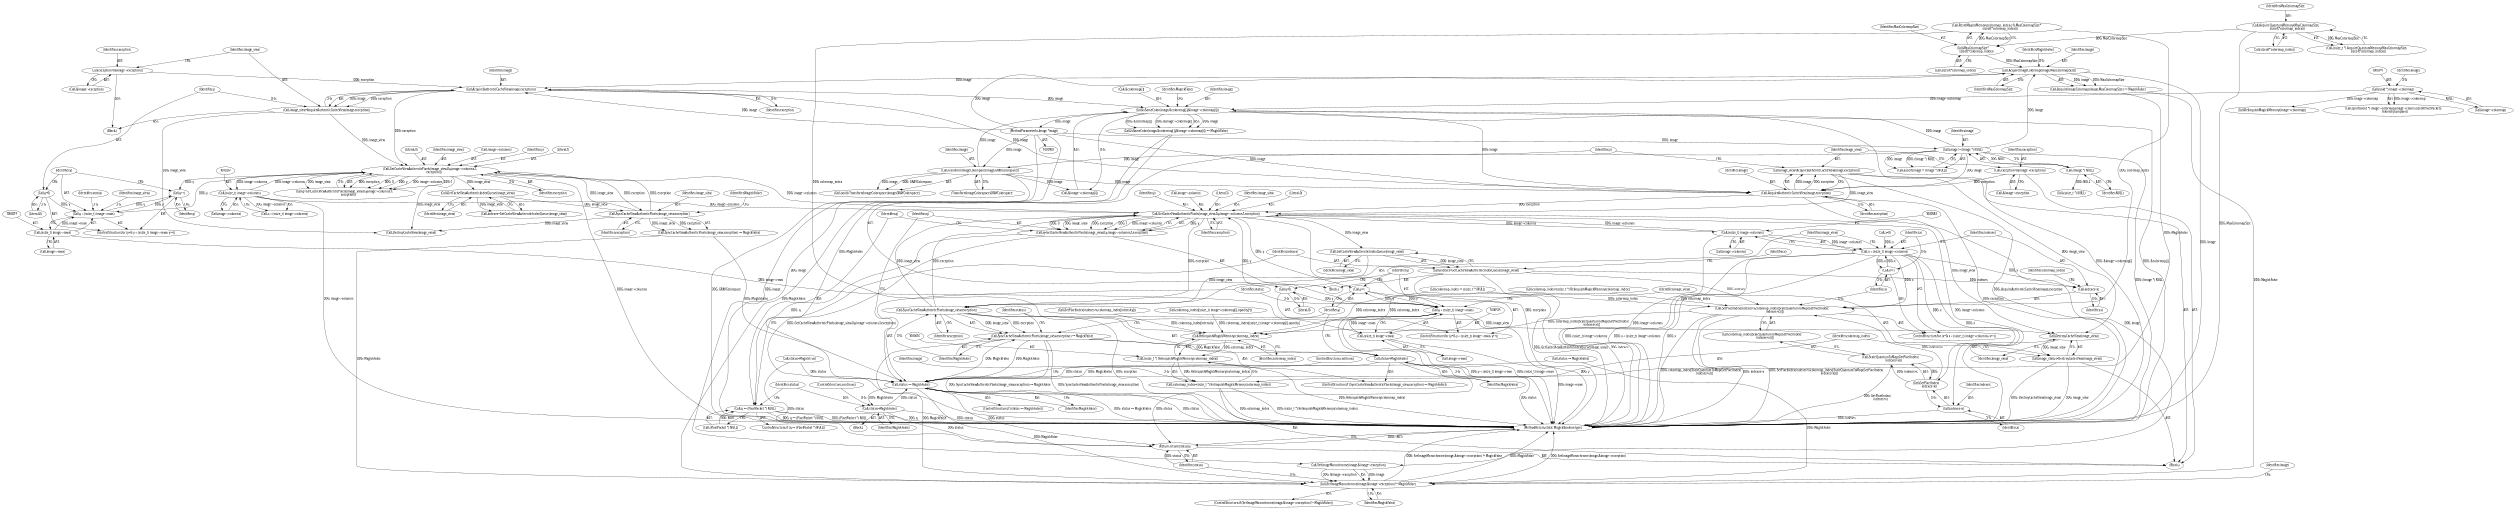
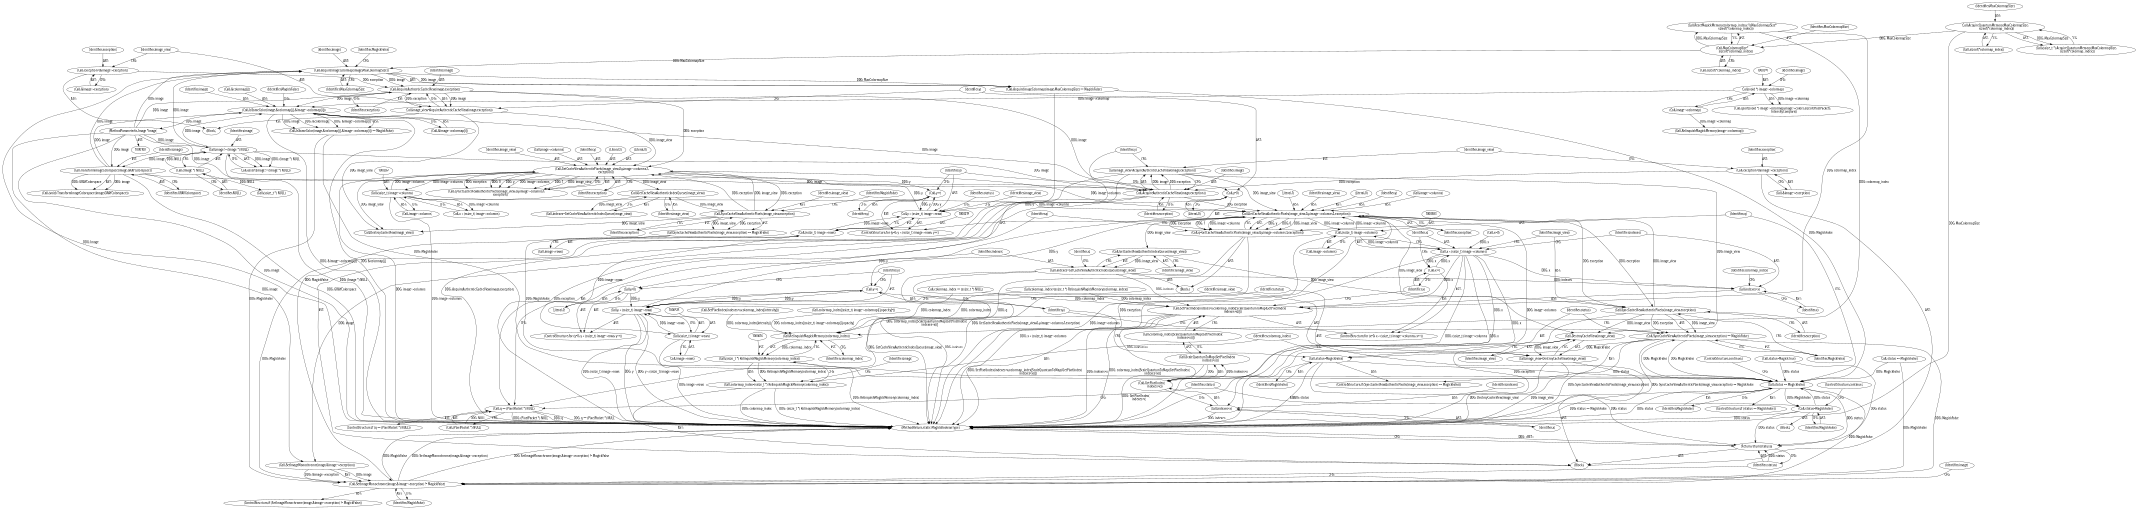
(2450, 99) -> (1730, 99)
(2335, 100) -> (1696, 120)
(1035, 181) -> (159, 84)
(982, 193) -> (182, 193)
(2067, 359) -> (1552, 359)
